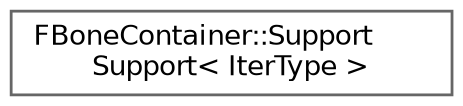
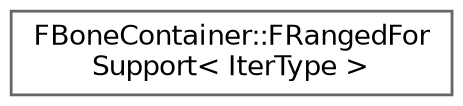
(232, 53) -> (232, 53)
